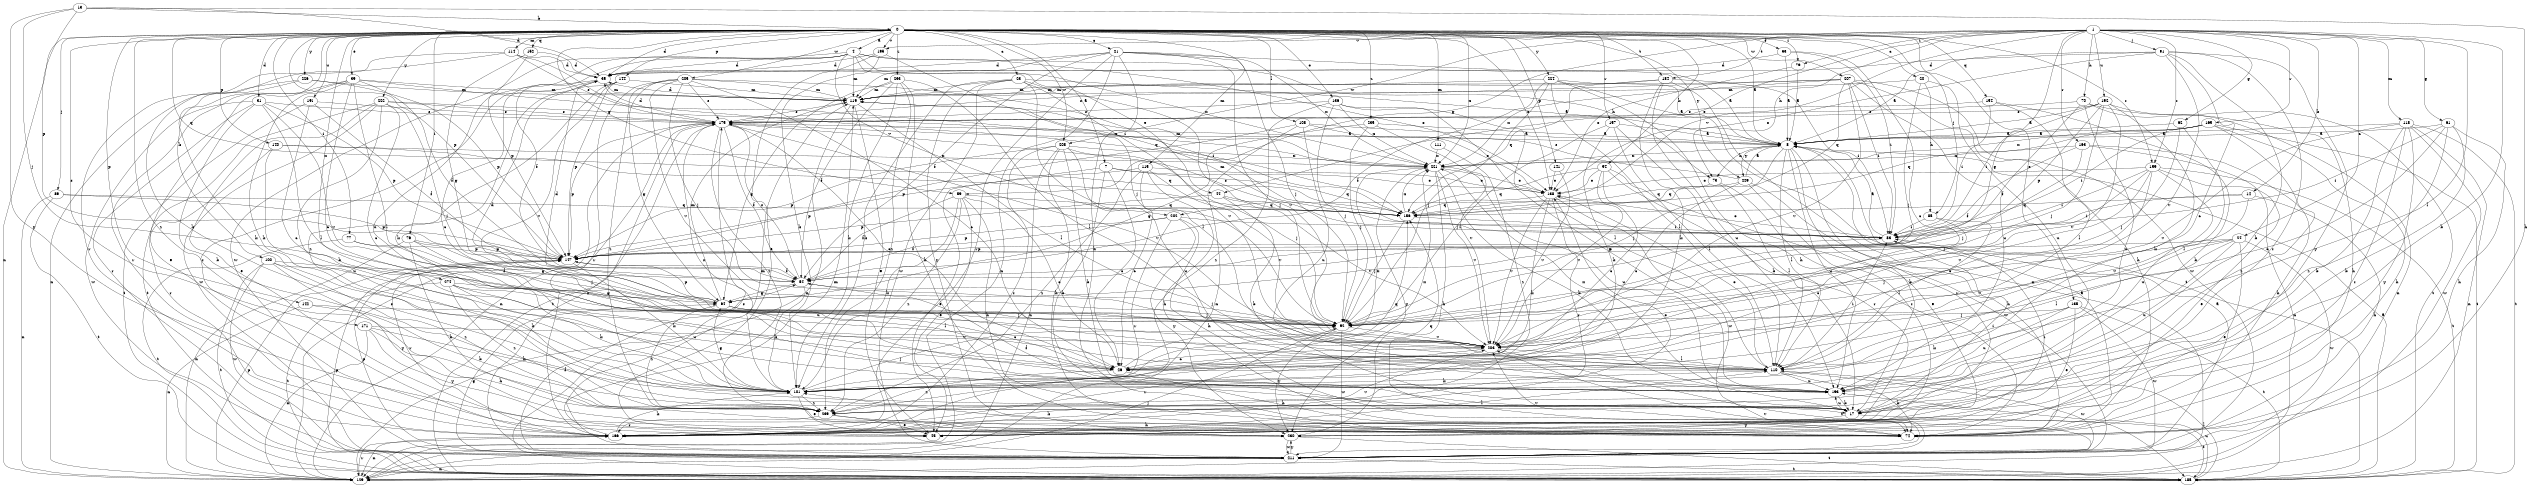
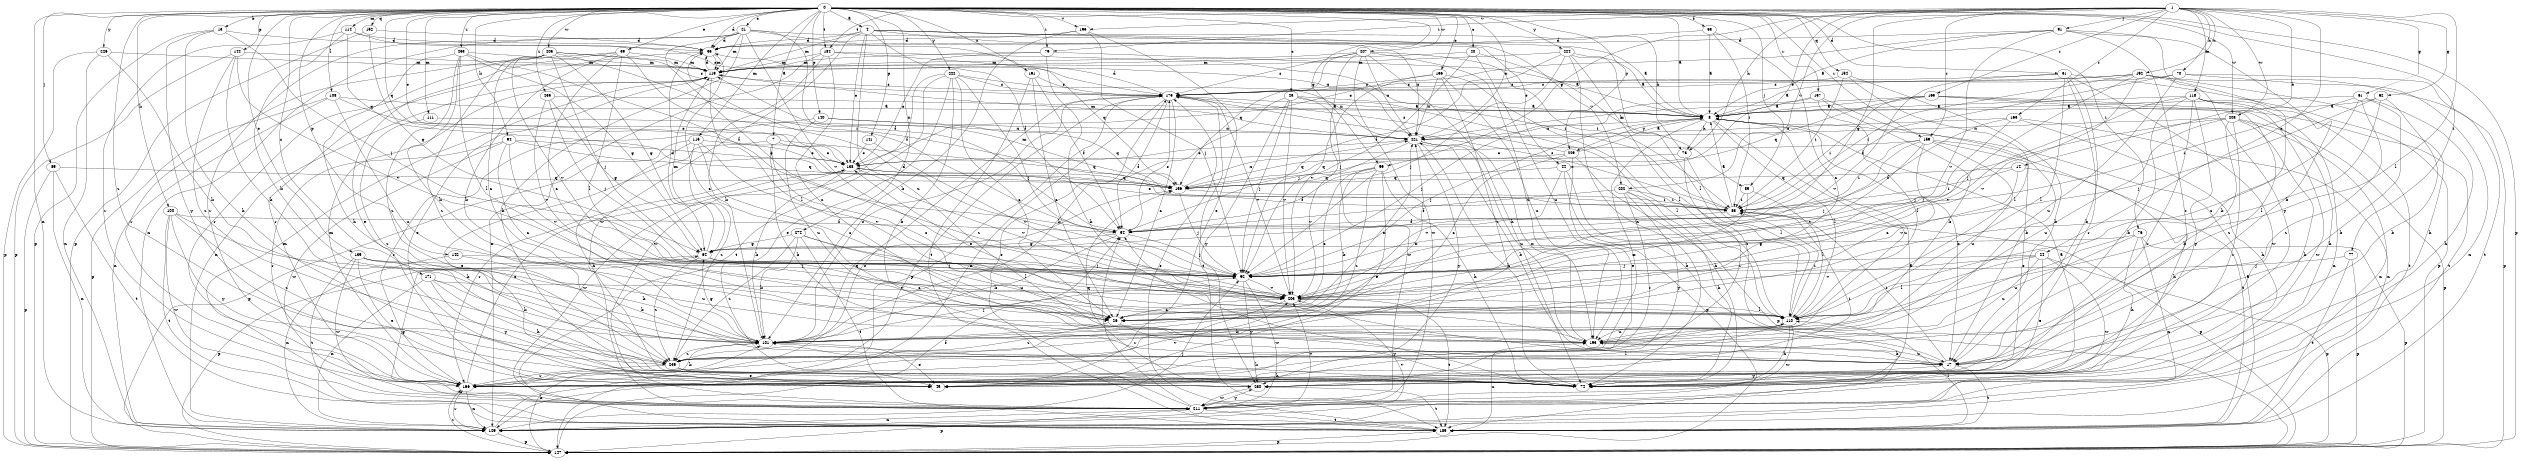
(487, 19) -> (522, 10)
(937, 88) -> (857, 57)
(858, 124) -> none
(1125, 134) -> (372, 107)
none -> (1414, 220)
(2434, 230) -> (2267, 301)
none -> (1196, 297)
(1775, 330) -> none
(1283, 403) -> (1395, 354)
